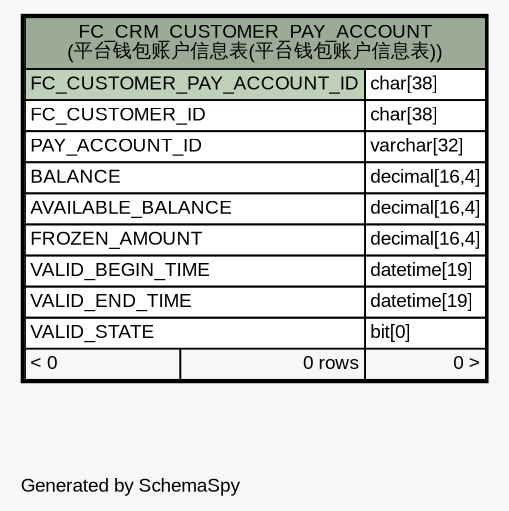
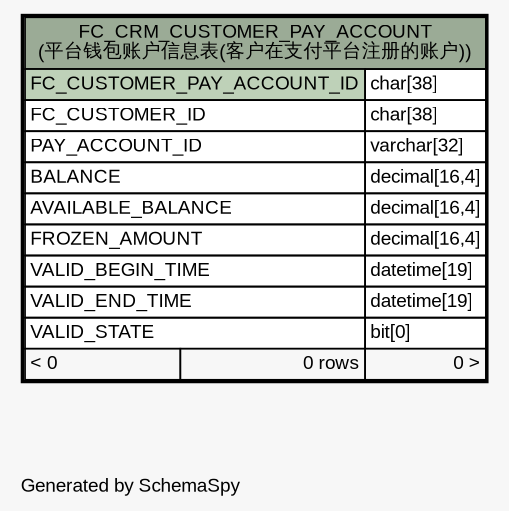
(256, 53) -> (256, 53)
